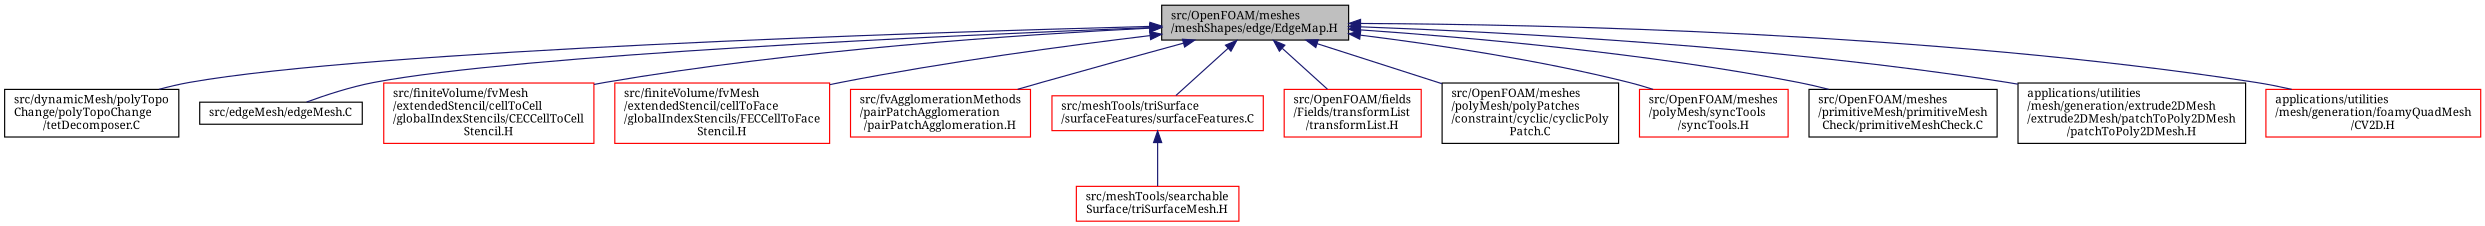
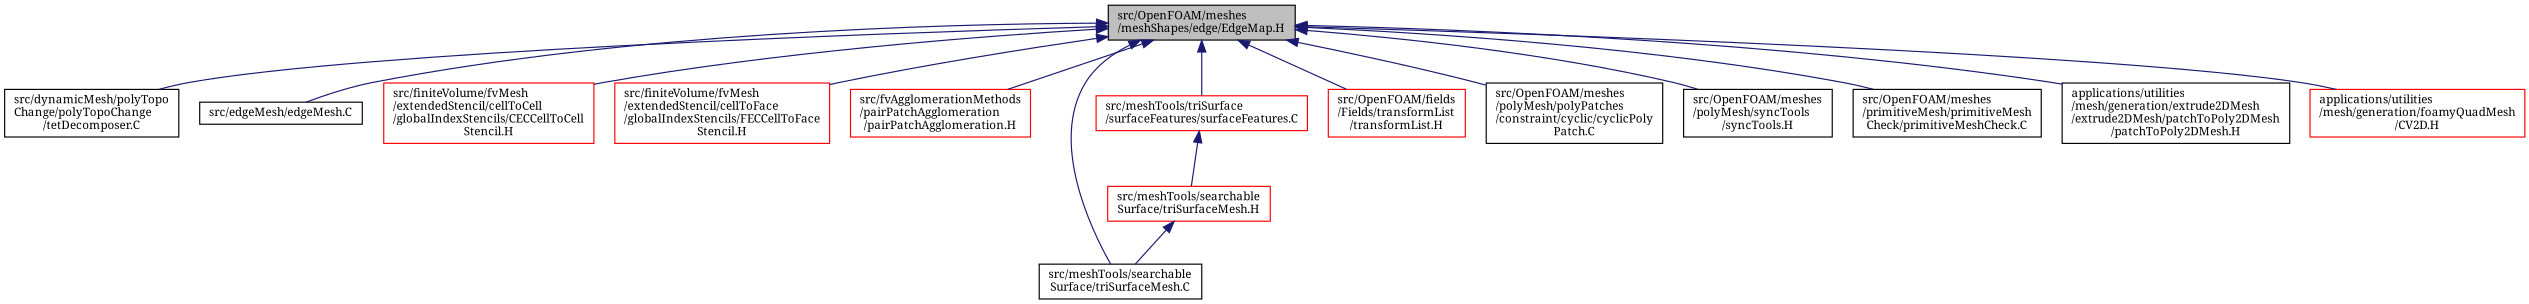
(1714, 113) -> (1758, 113)
none -> (1120, 282)
